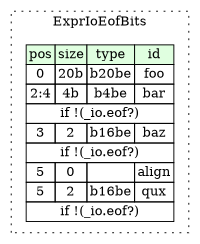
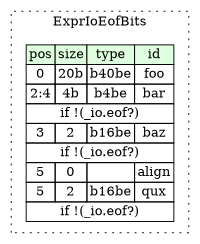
(111, 74) -> (111, 74)
